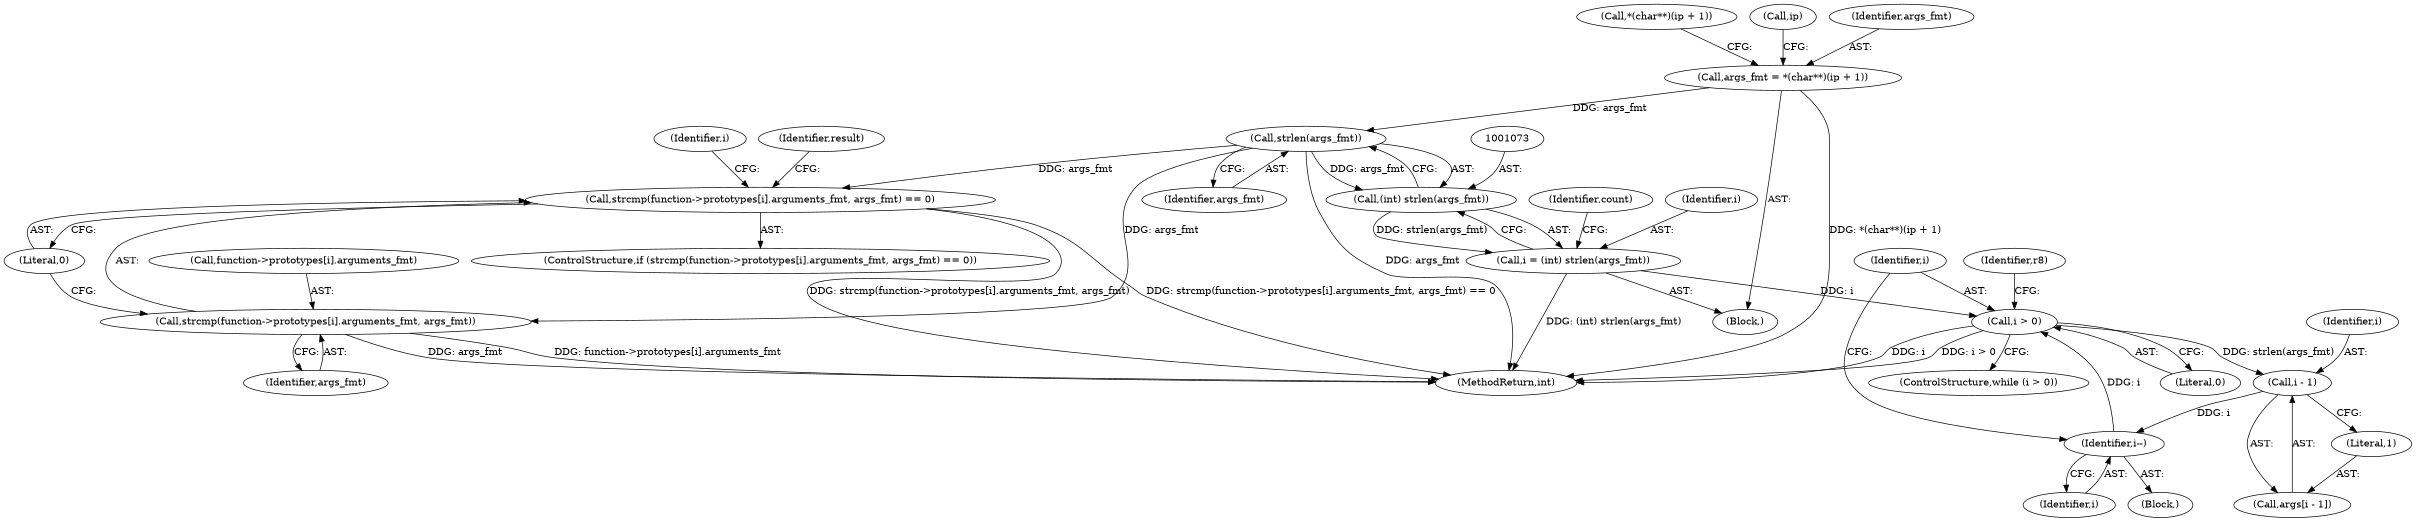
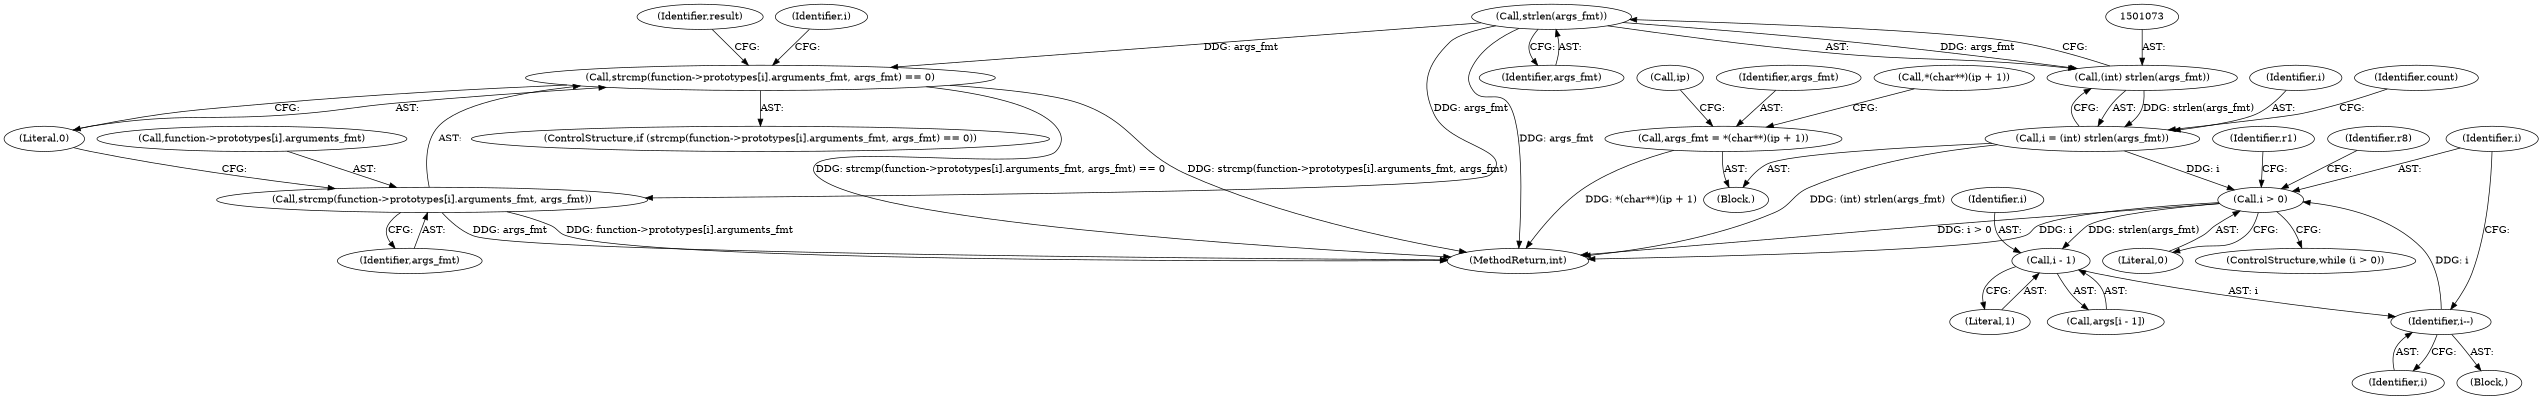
(1541, 109) -> none
(1507, 139) -> (2142, 17)
none -> (2264, 139)
(2214, 413) -> (2244, 291)
(2335, 472) -> (2018, 294)
